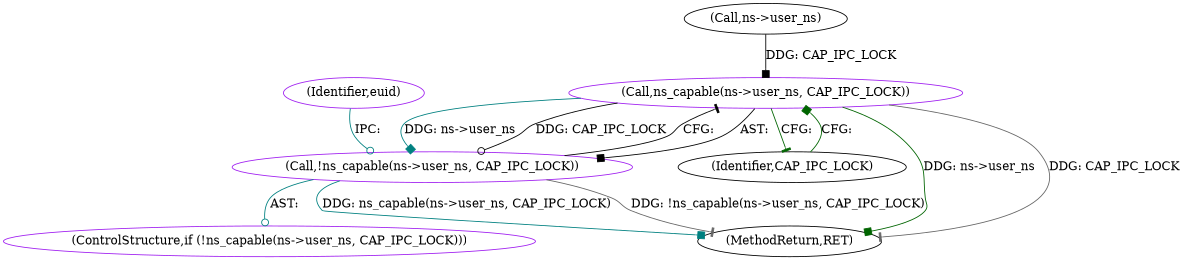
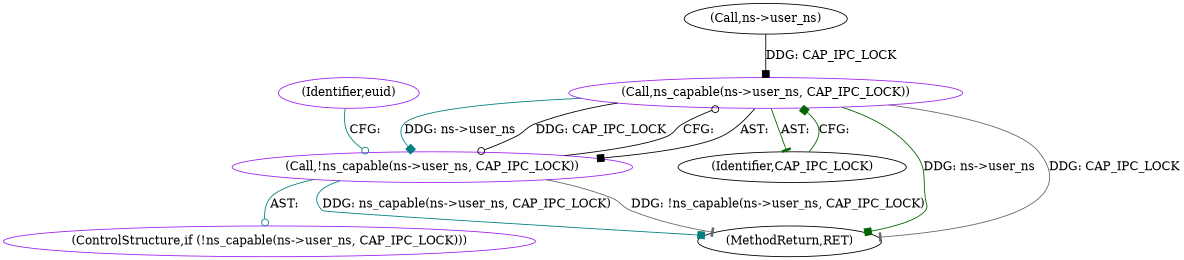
(370, 130) -> (367, 130)
(799, 130) -> (797, 130)
(643, 143) -> (642, 144)
